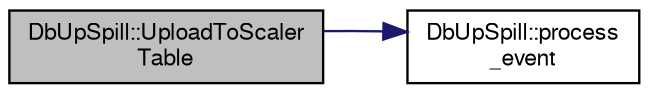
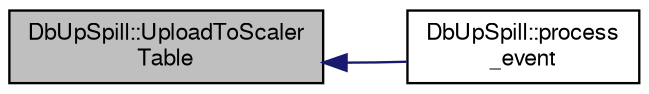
(353, 31) -> (377, 62)
